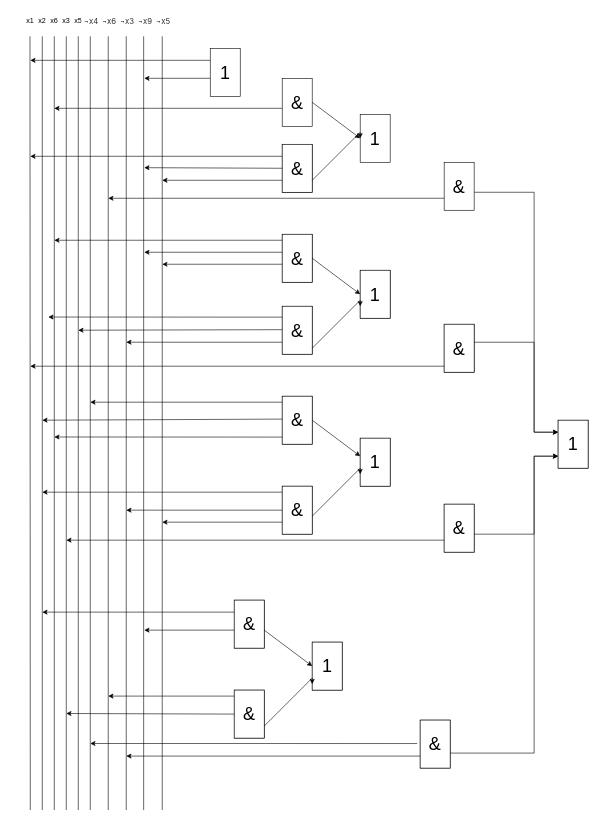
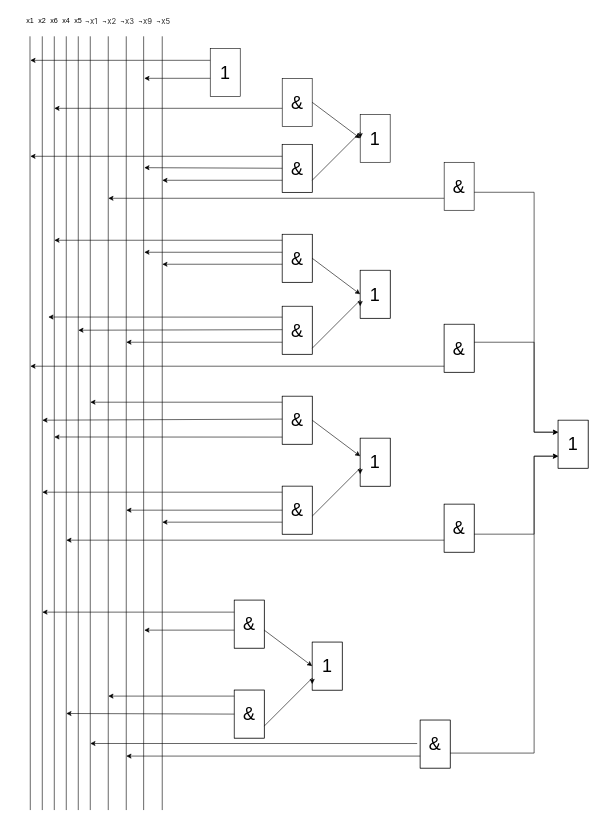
(66, 21) -> (66, 21)
(90, 21) -> (90, 21)
(108, 21) -> (108, 21)
